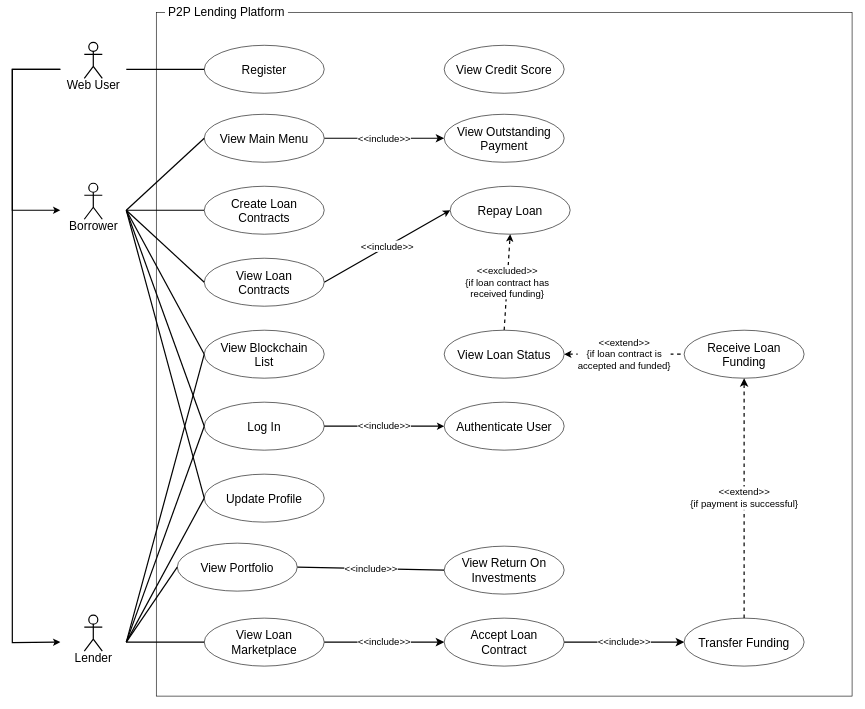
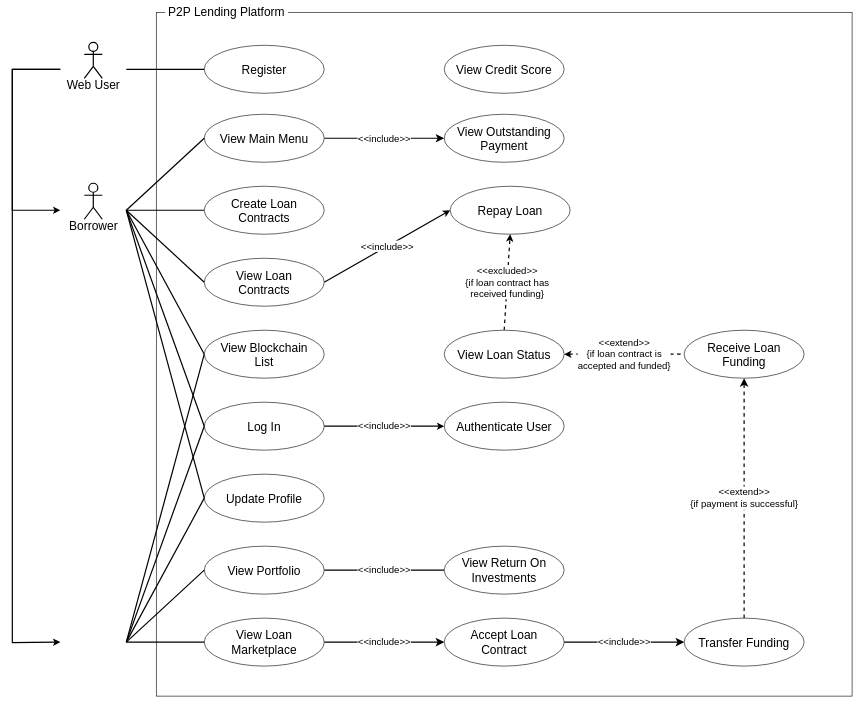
(237, 567) -> (264, 570)
(93, 633) -> none
